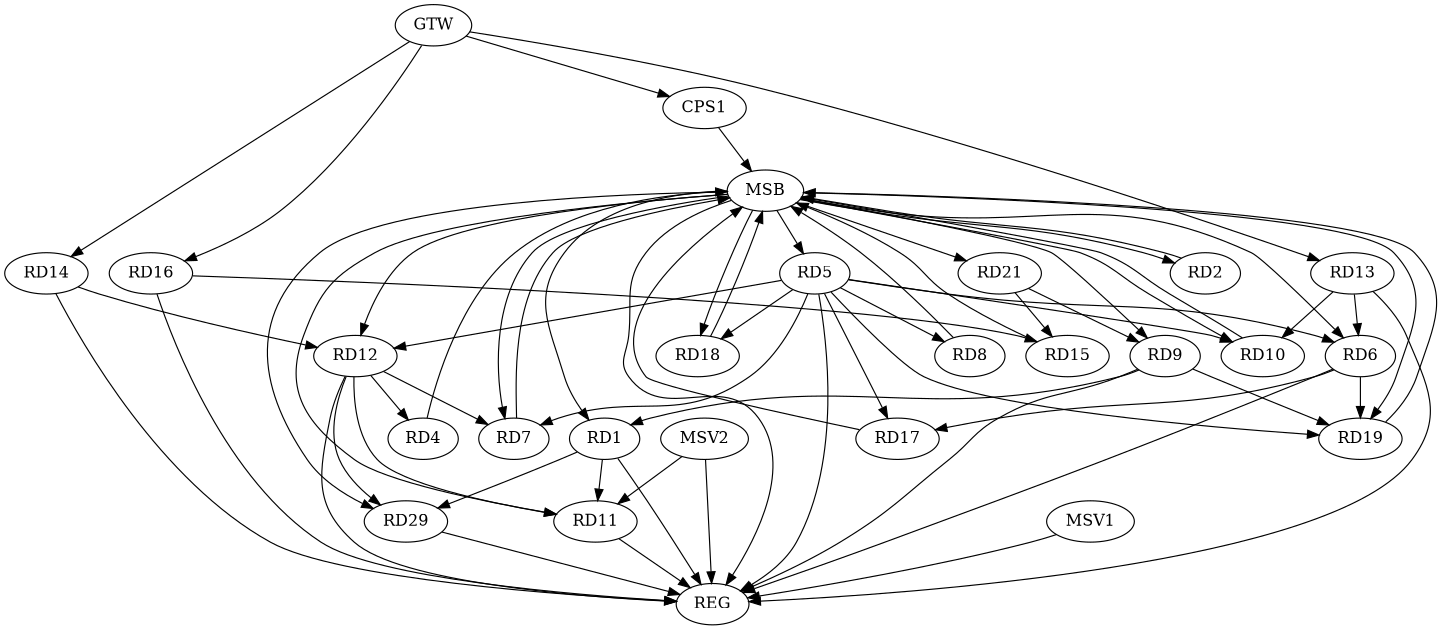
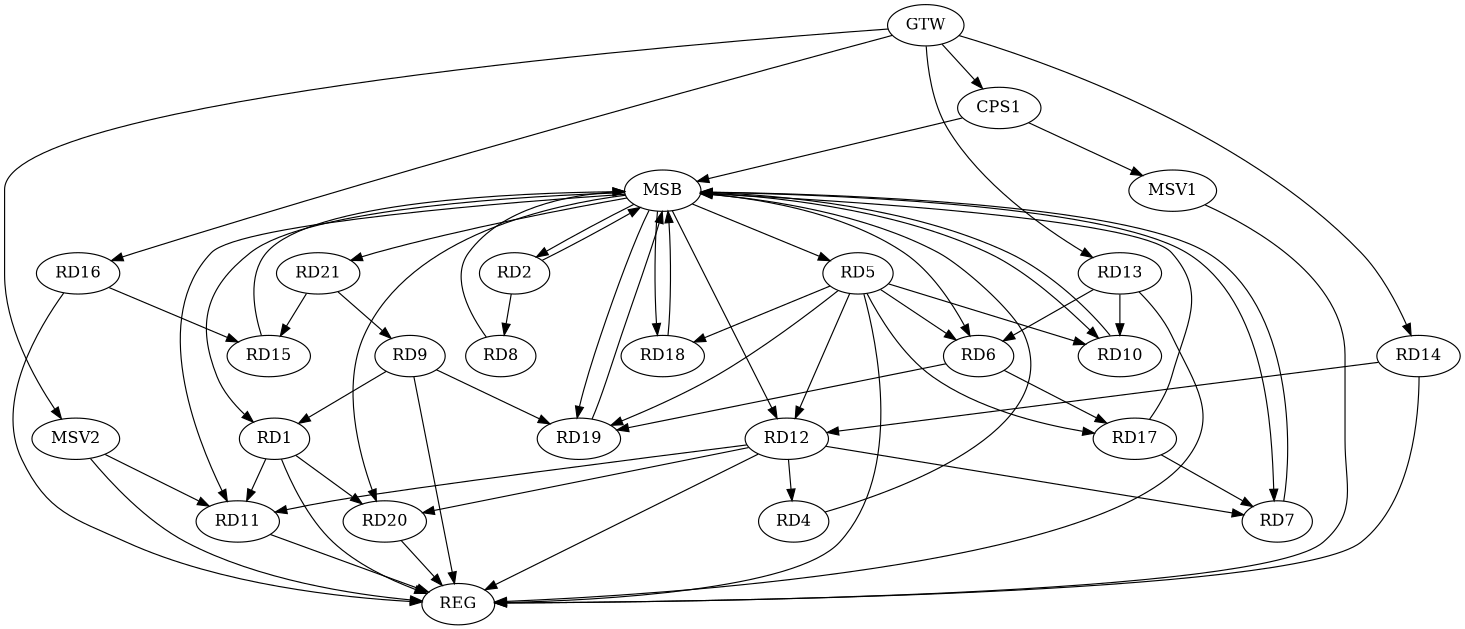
none -> (322, 89)
none -> (1080, 147)
(1055, 255) -> none
(882, 310) -> (509, 309)
(731, 387) -> (1202, 478)
(663, 397) -> none
(1045, 483) -> none
(406, 521) -> (385, 521)
